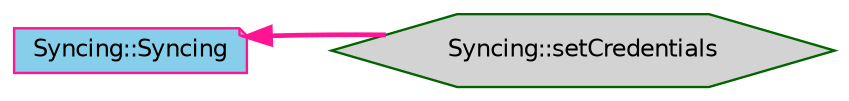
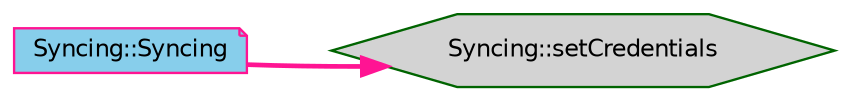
(329, 35) -> (304, 66)
